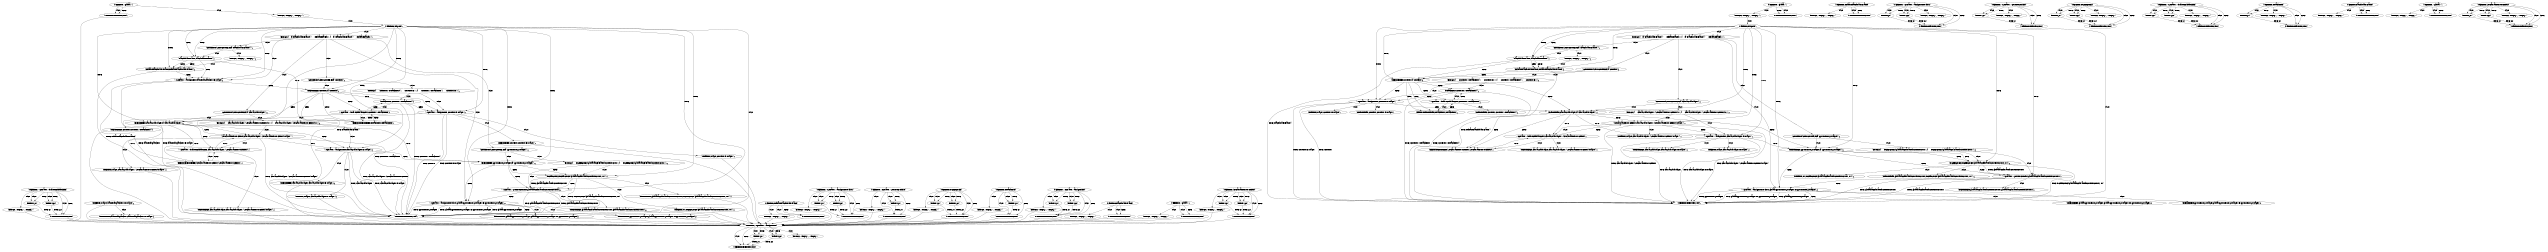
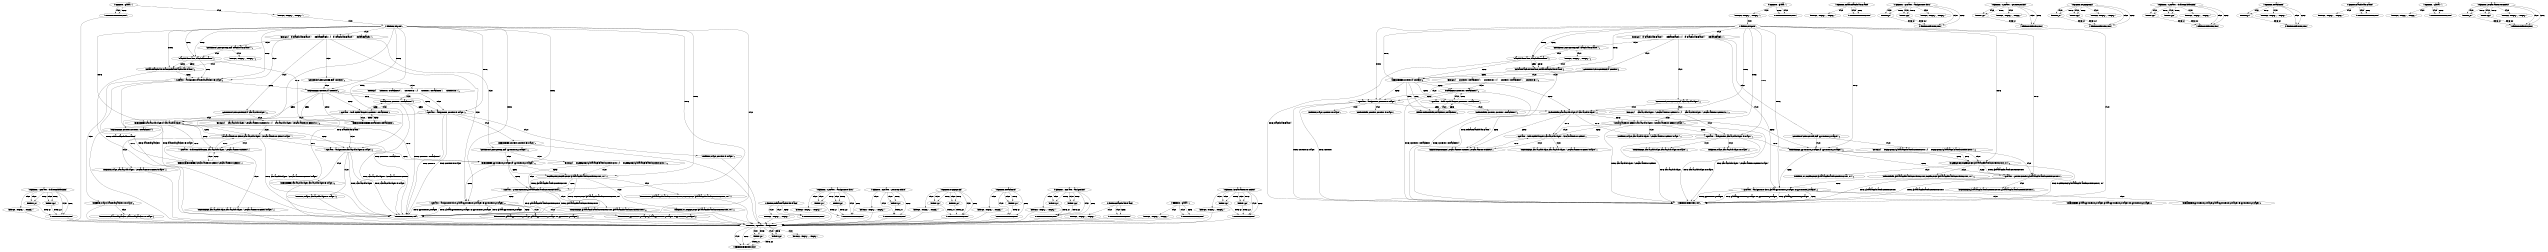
none -> (102, 119)
